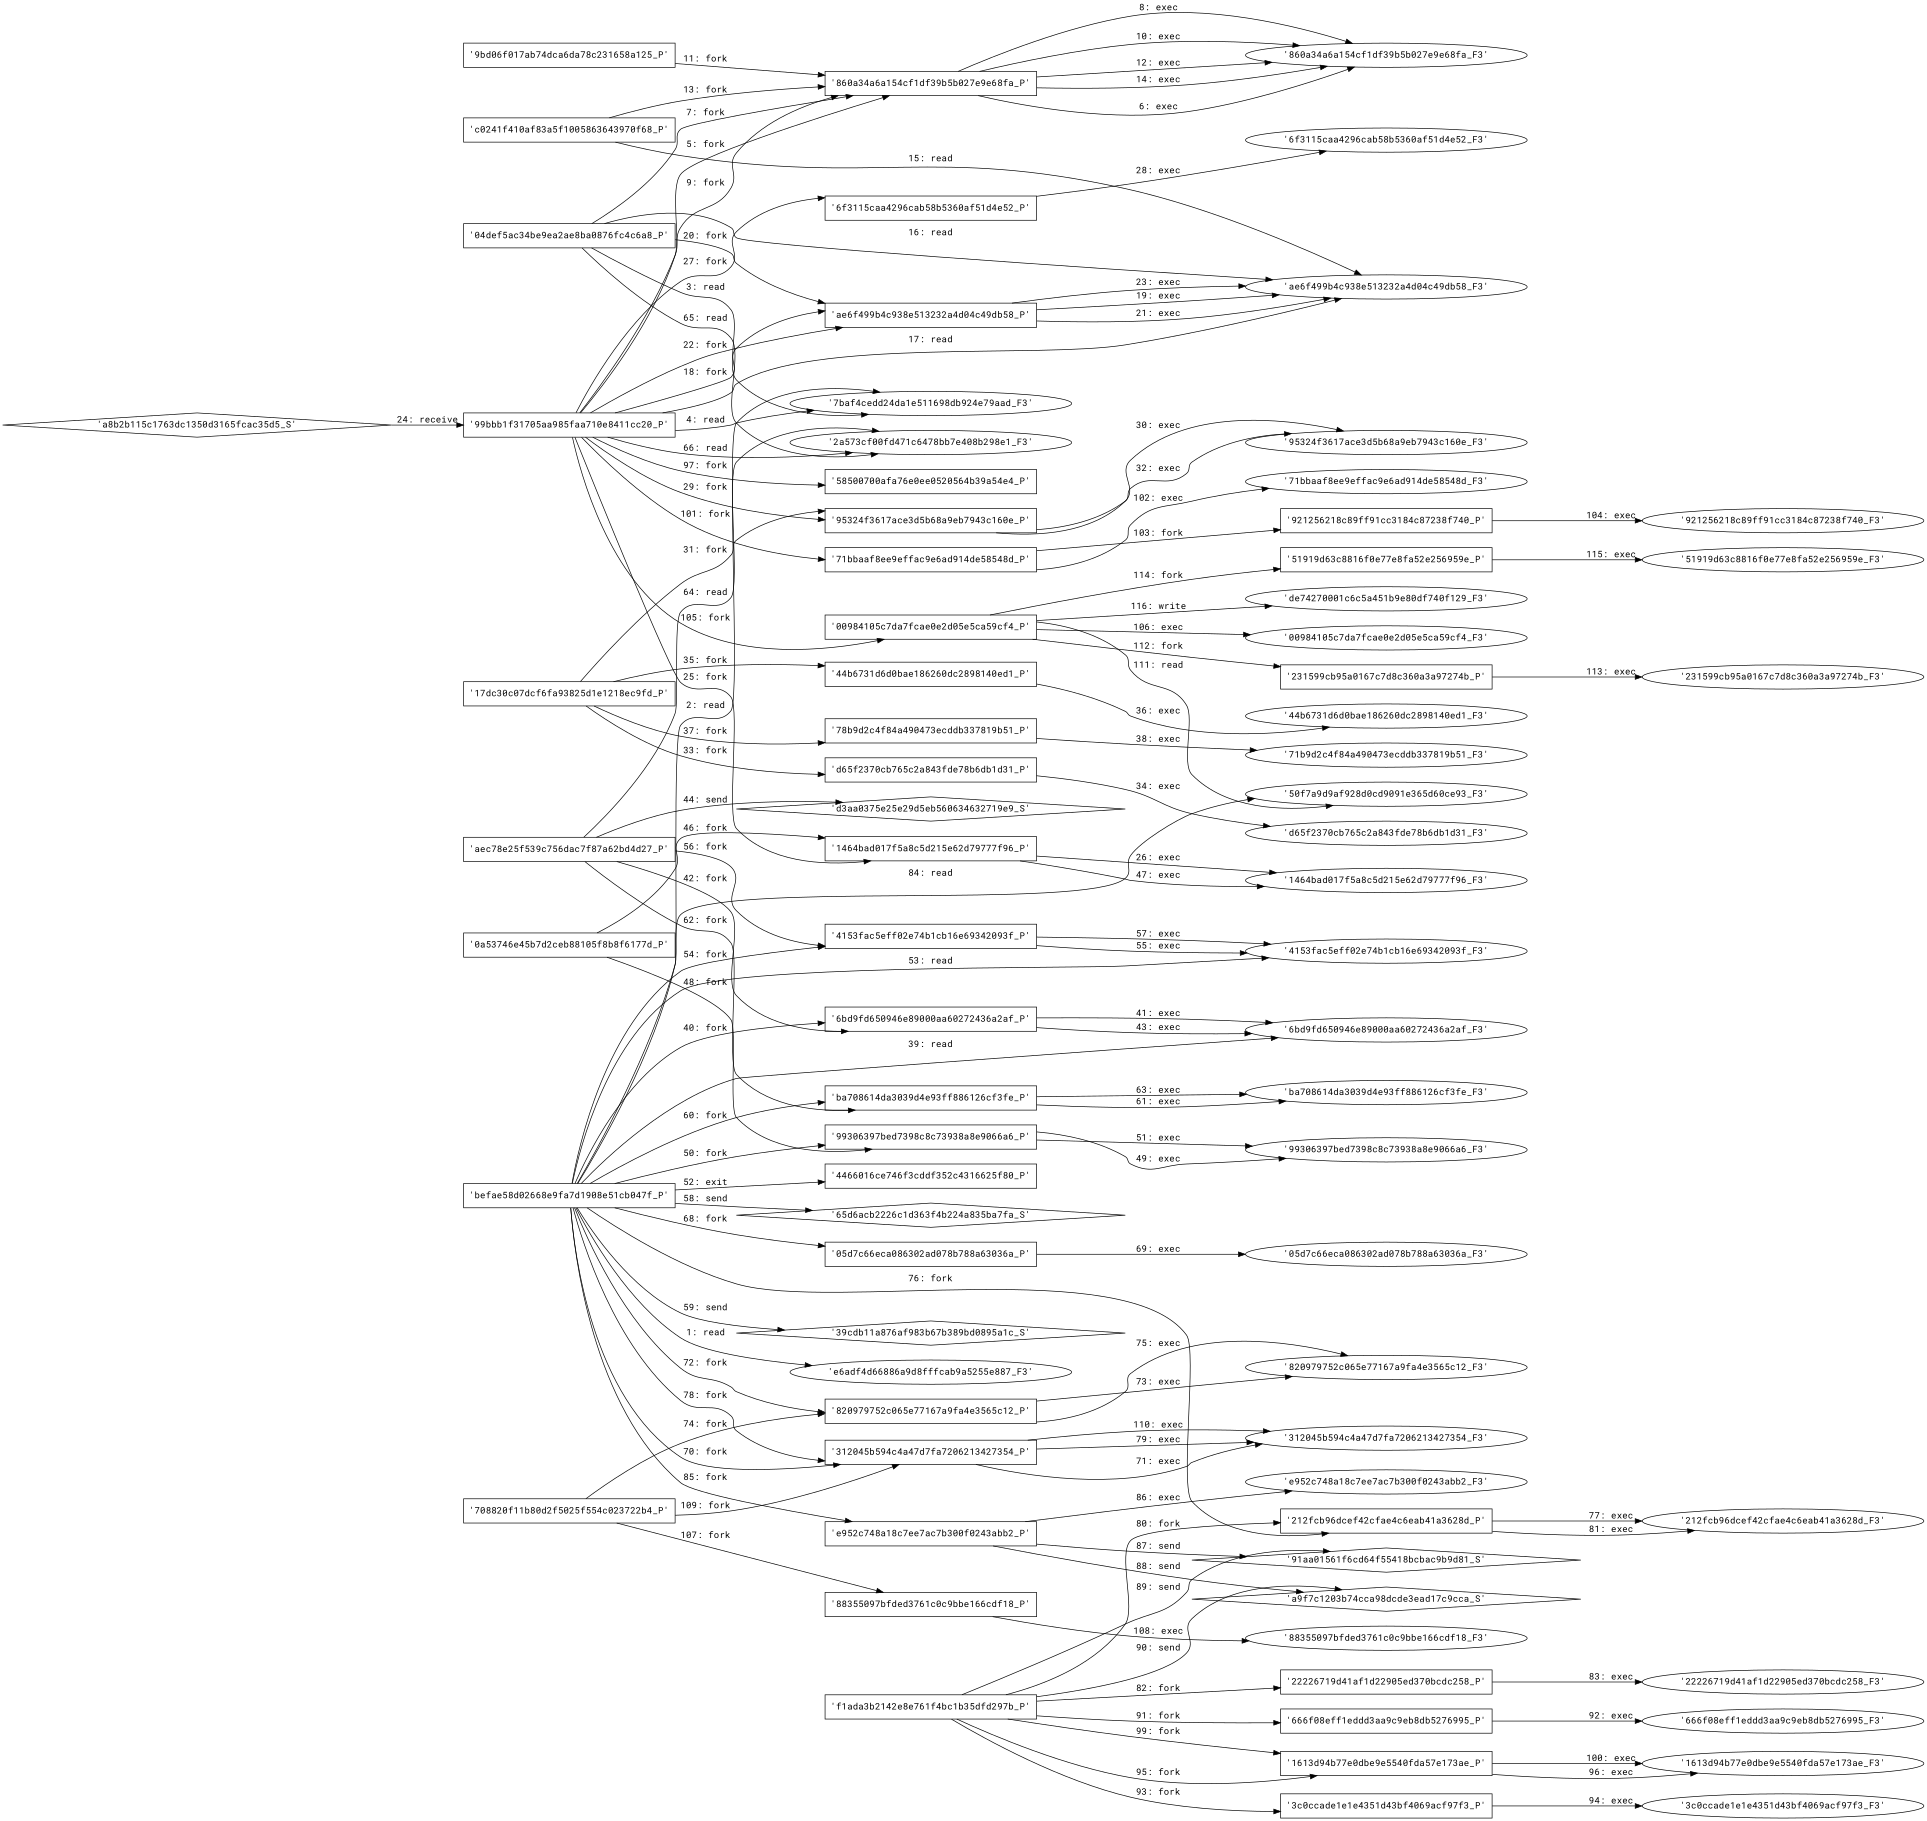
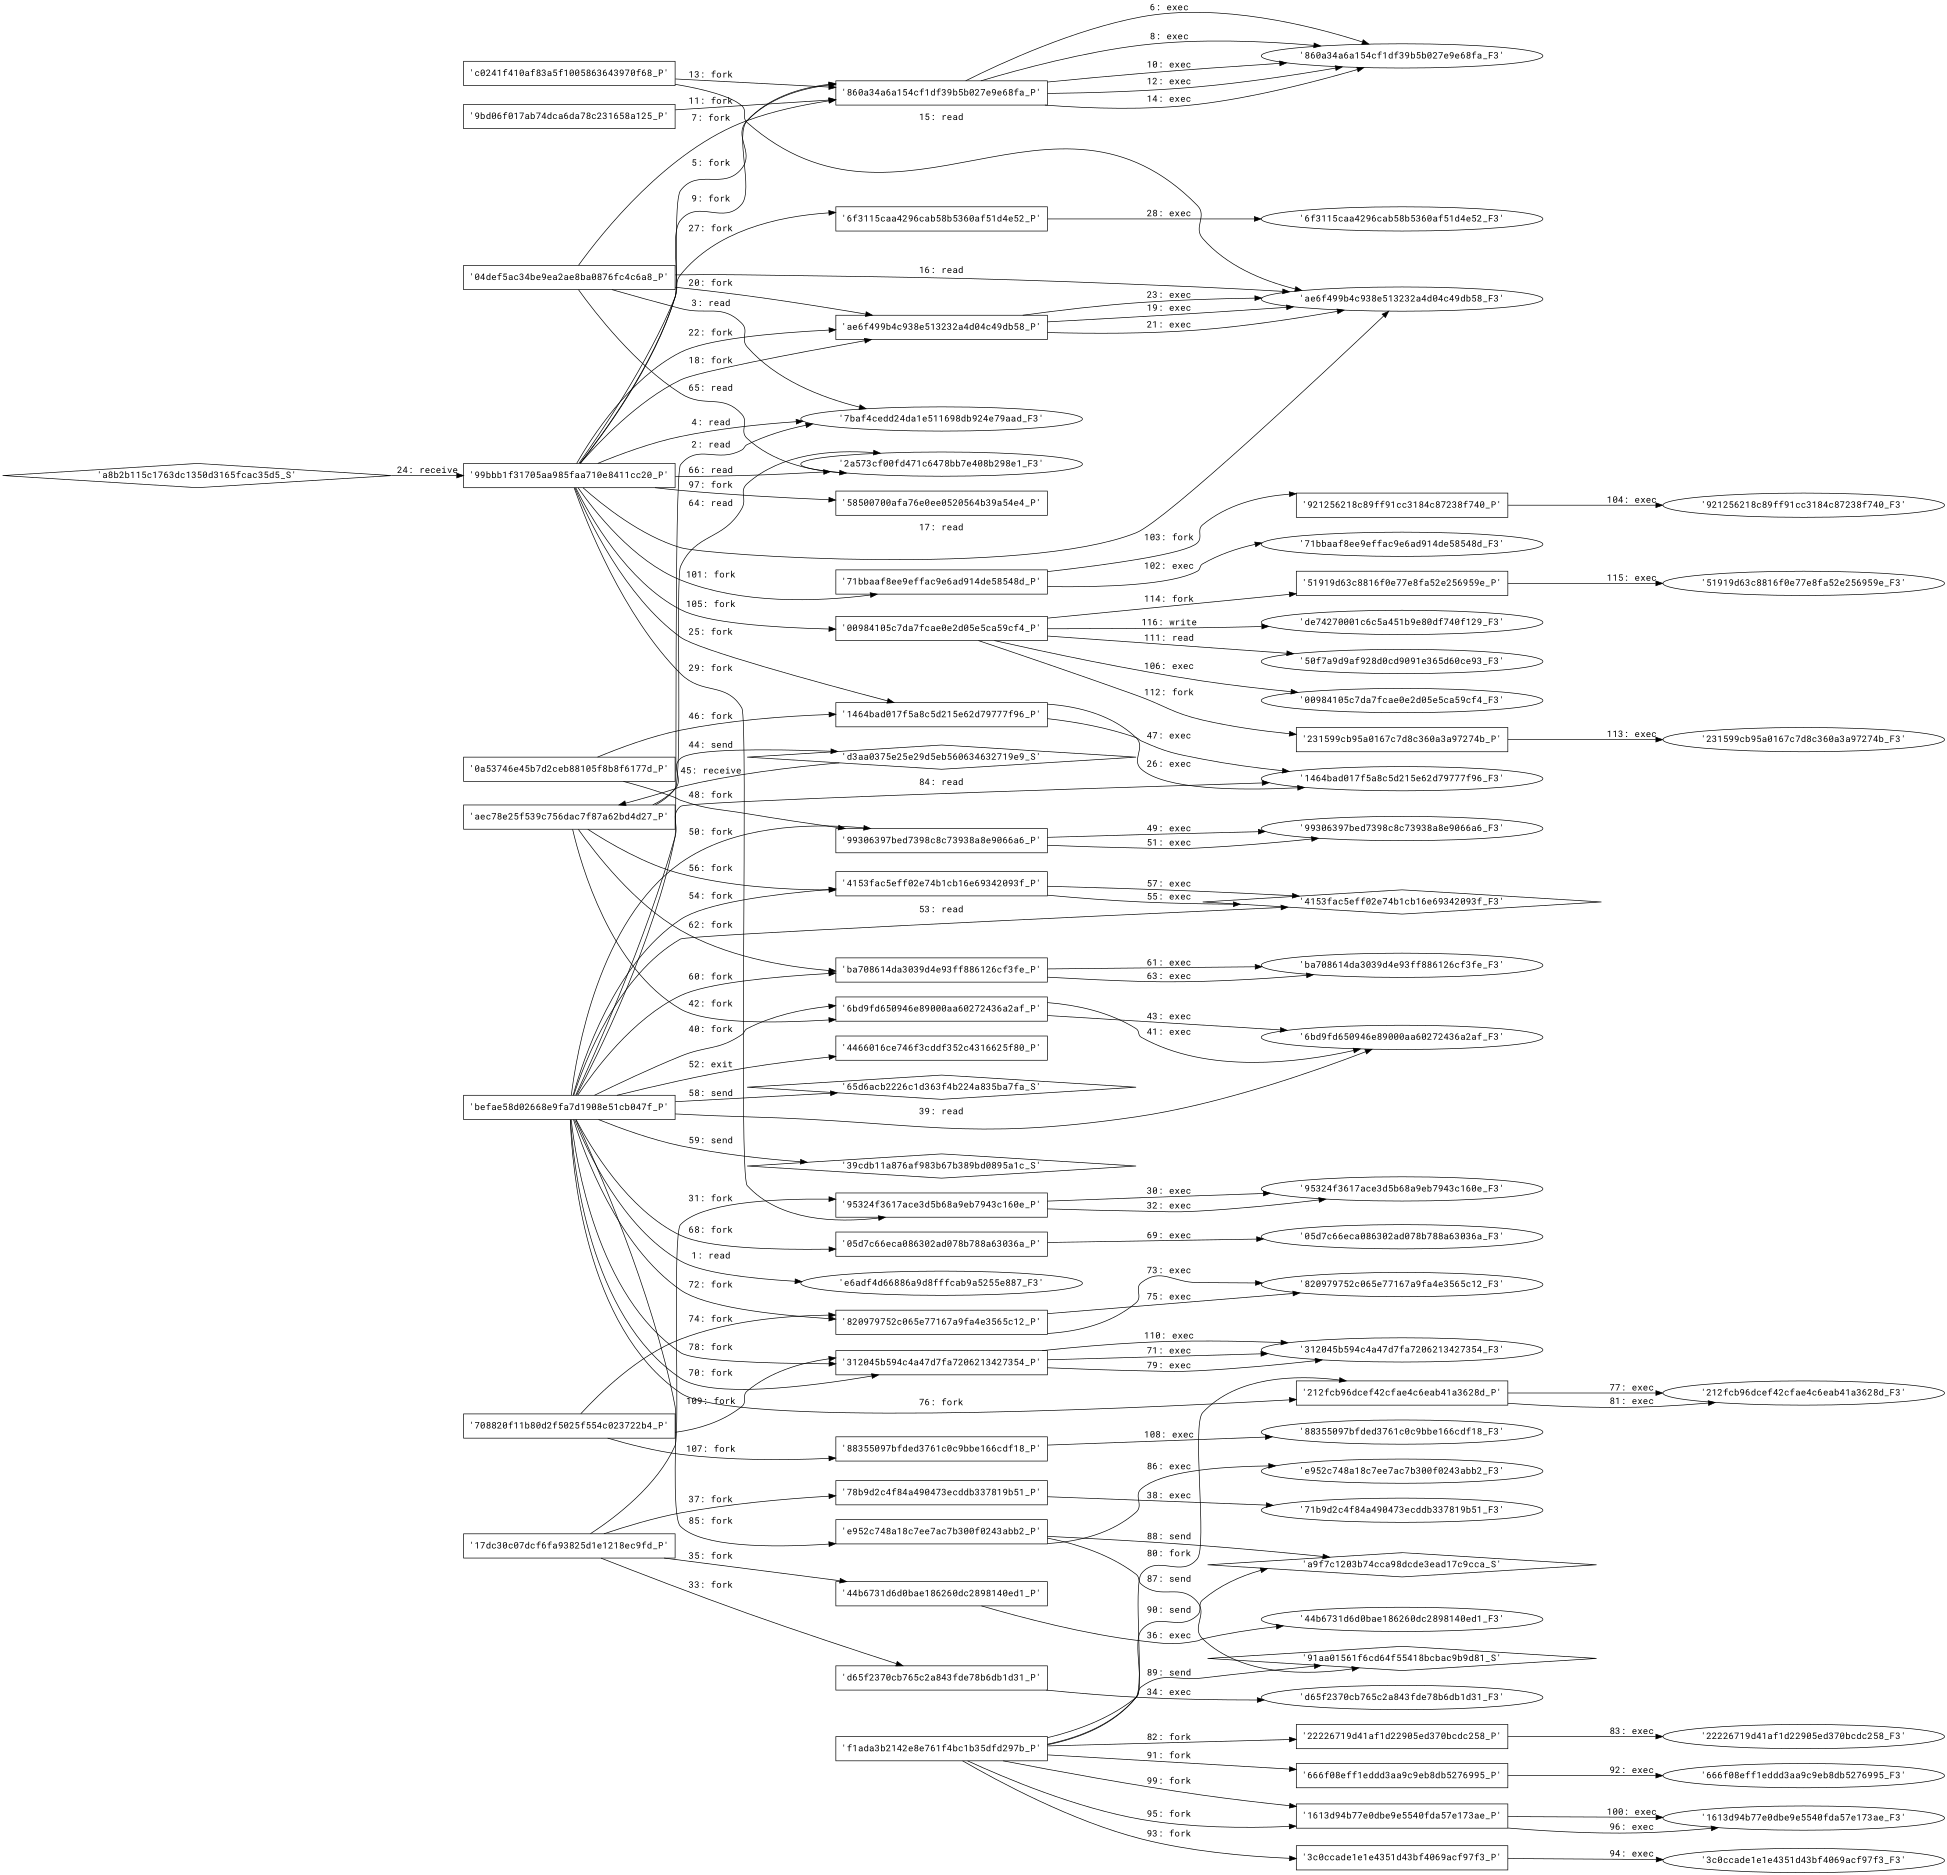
none -> (731, 777)
(836, 896) -> (817, 798)
(1386, 951) -> (1402, 902)
